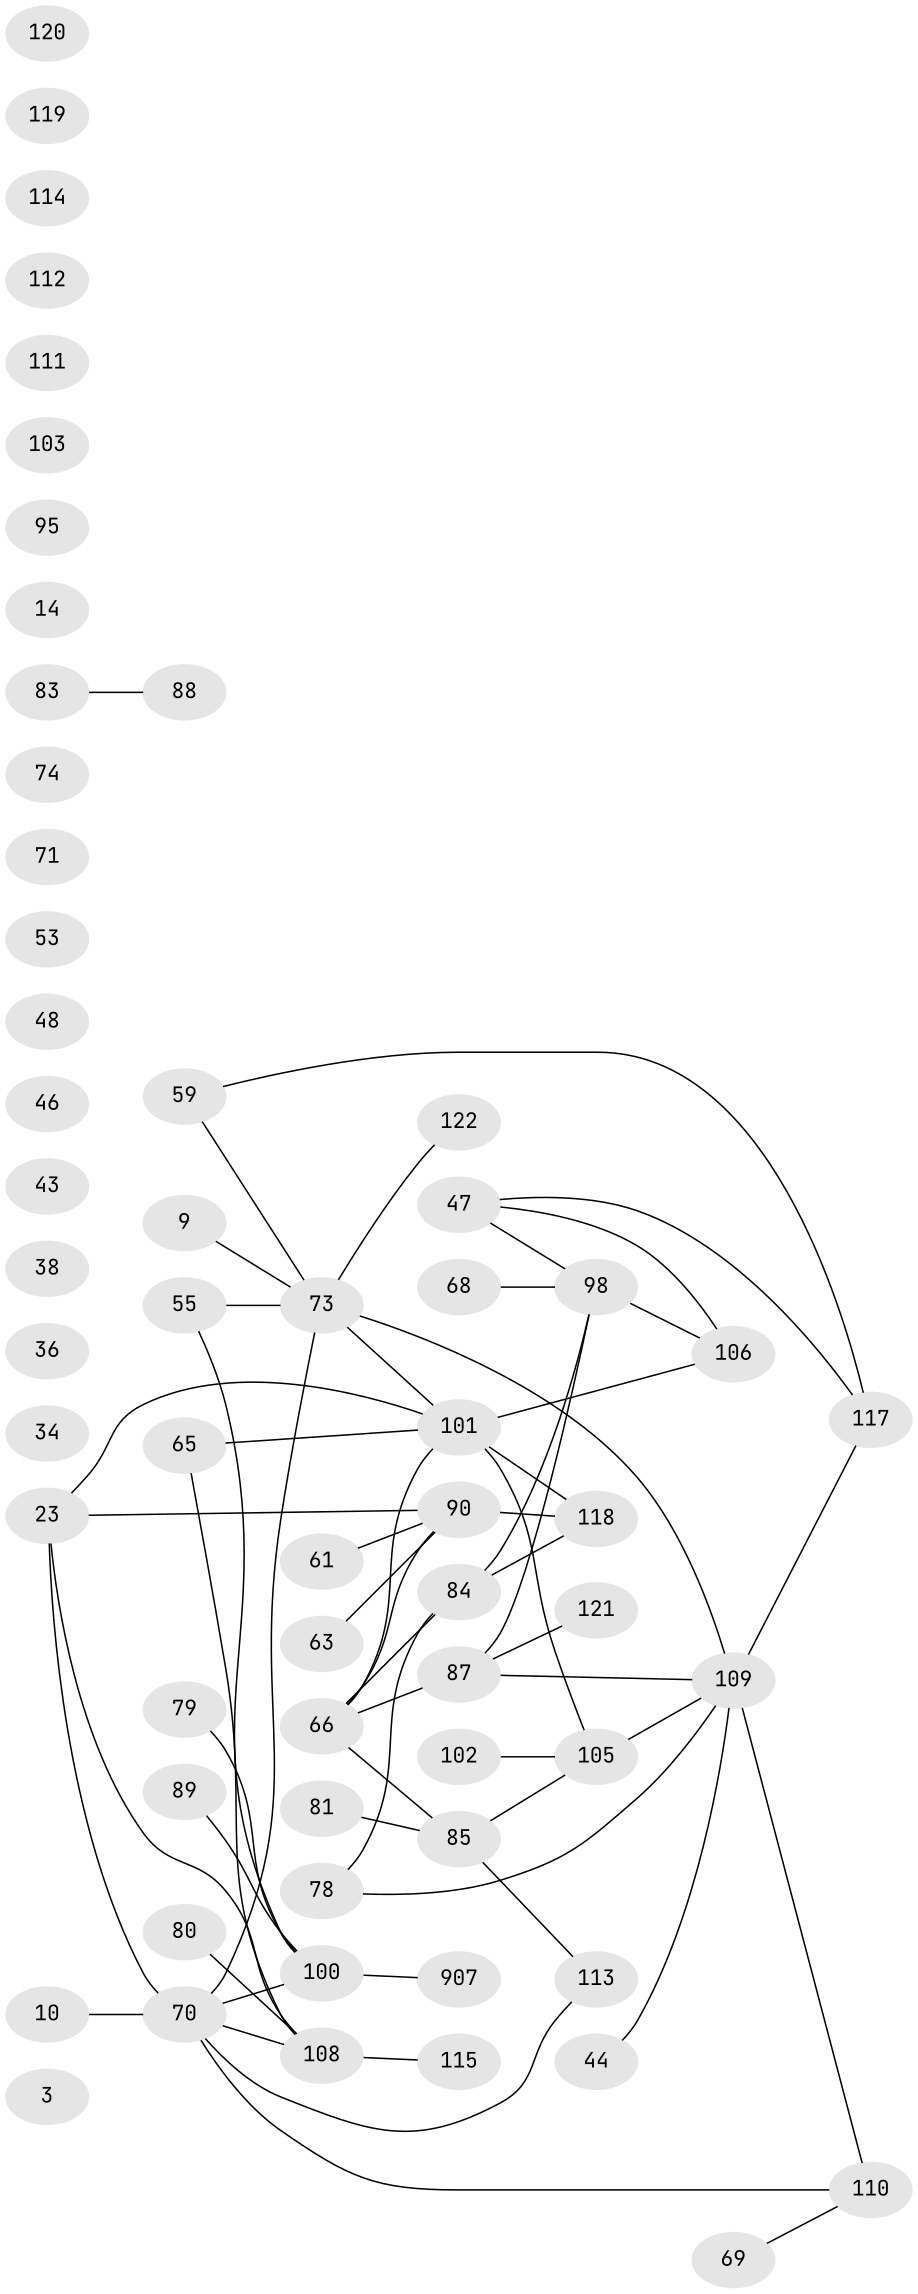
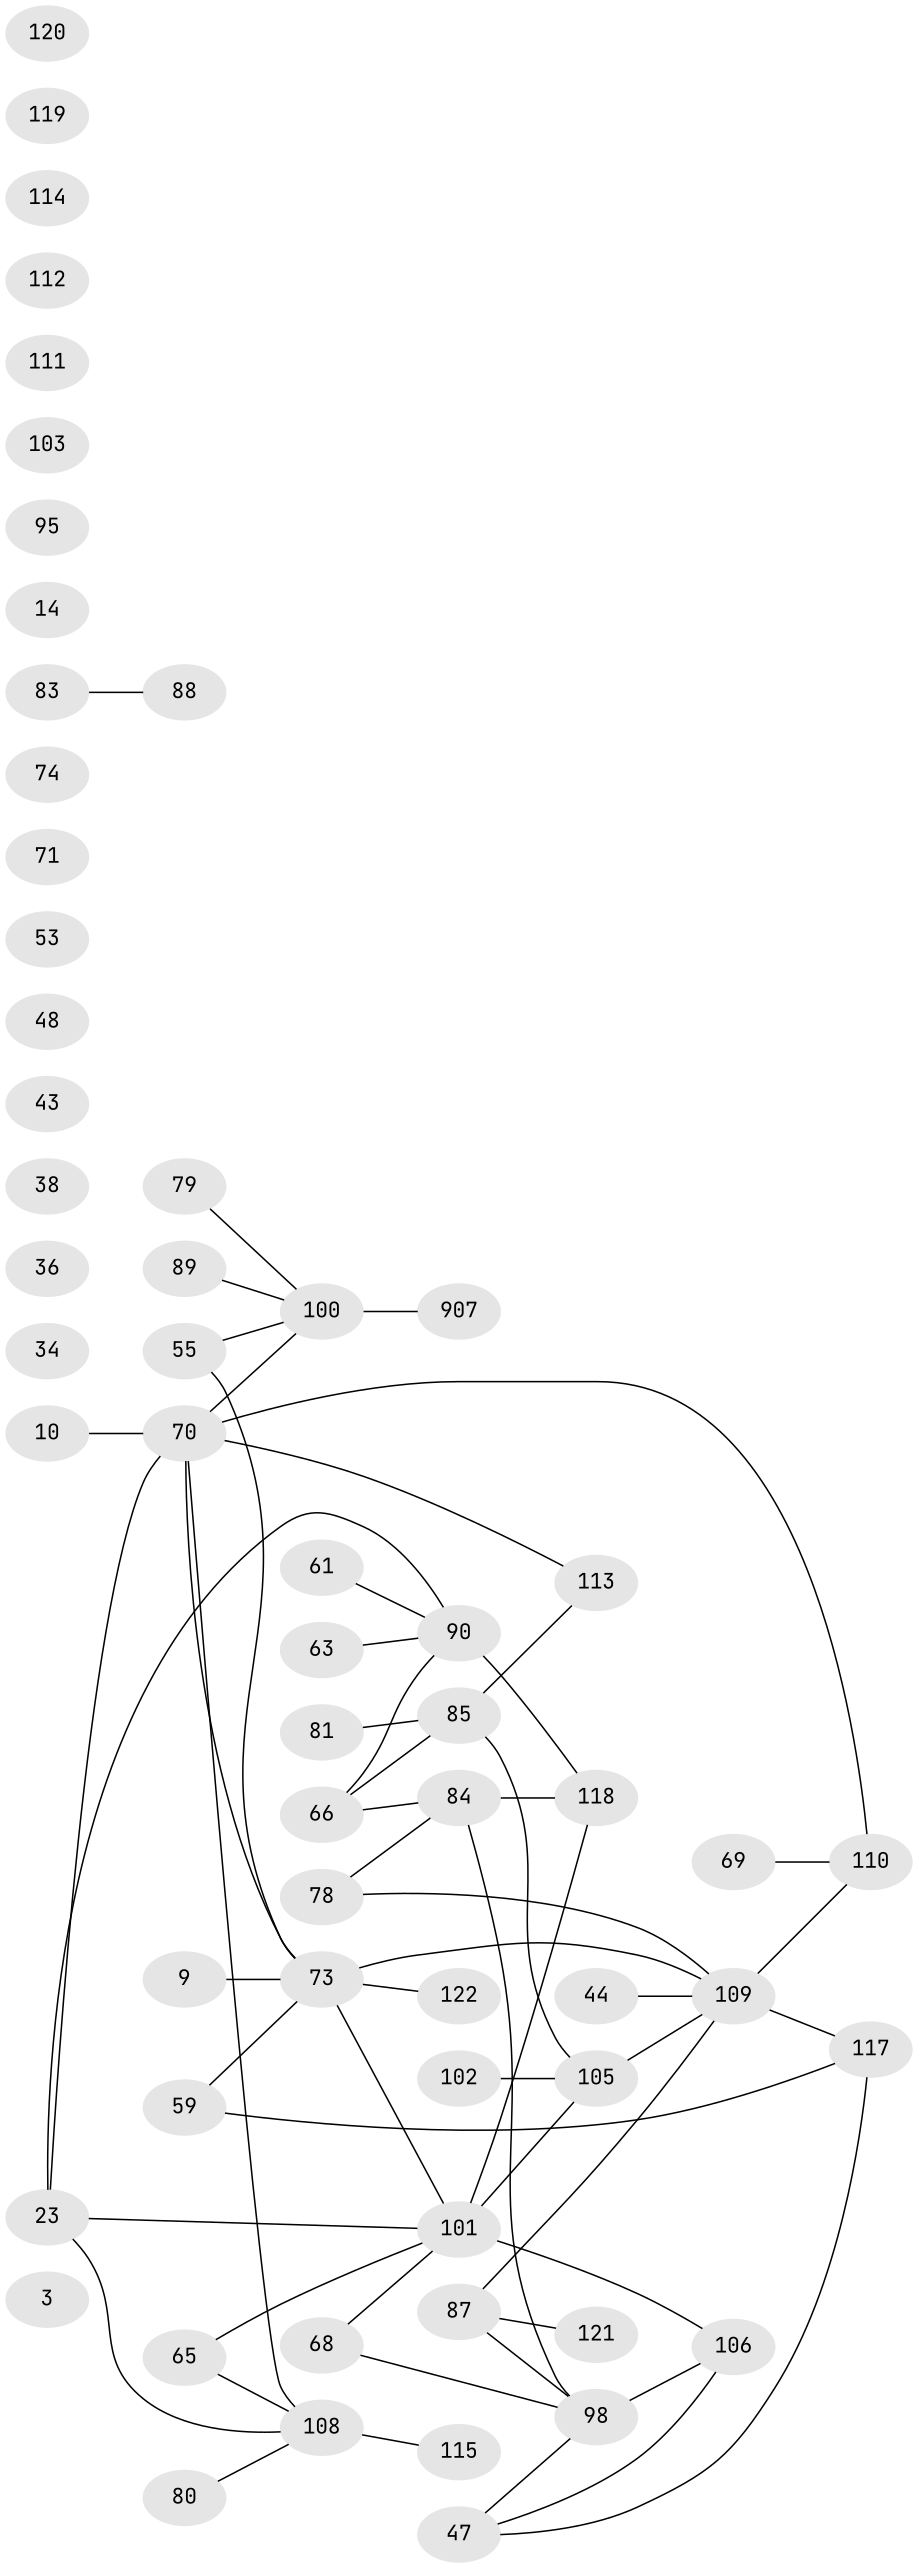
(47, 1104) -> none
(392, 1556) -> (390, 2288)
(384, 1703) -> none
